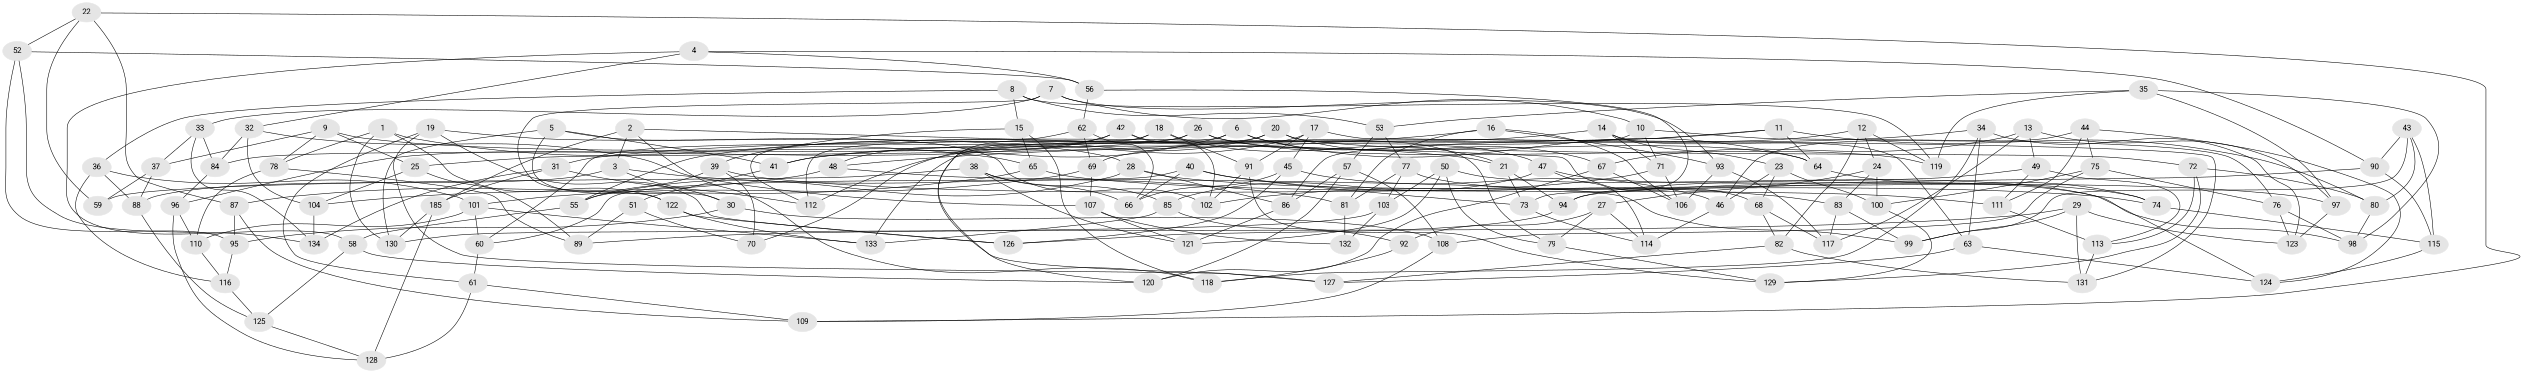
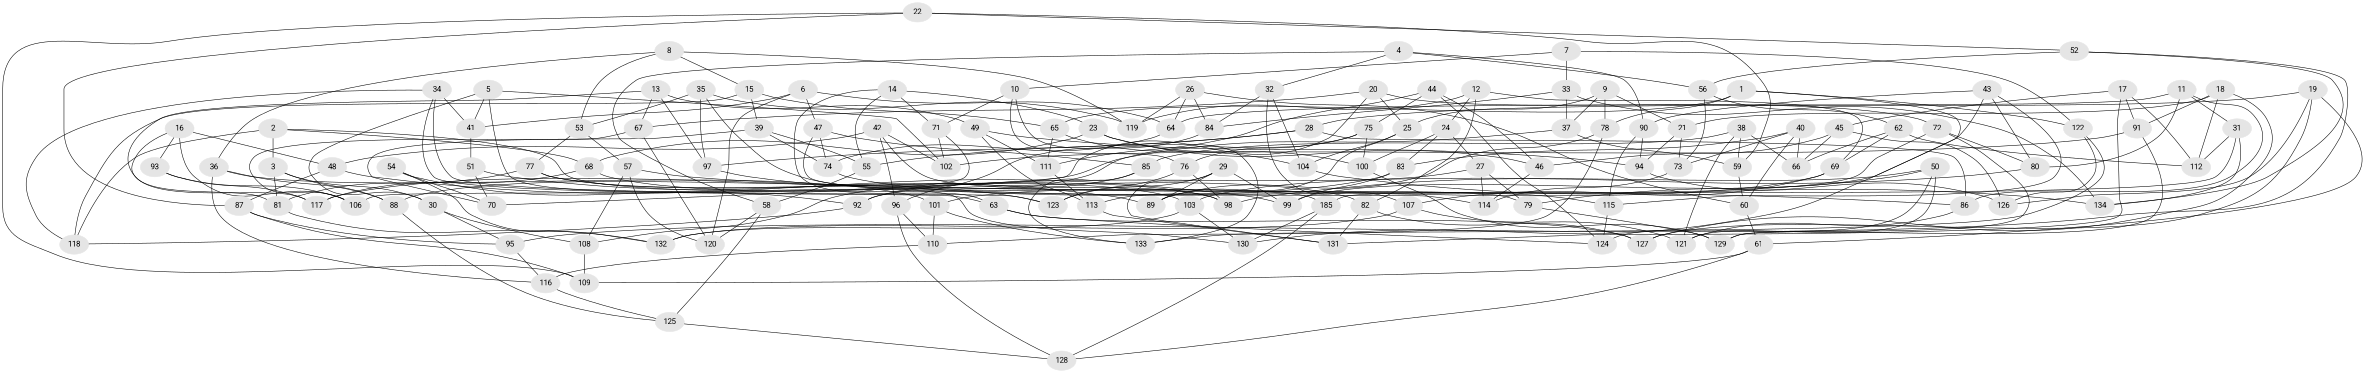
(1394, 103) -> none
none -> (391, 167)
(477, 224) -> (1741, 186)
